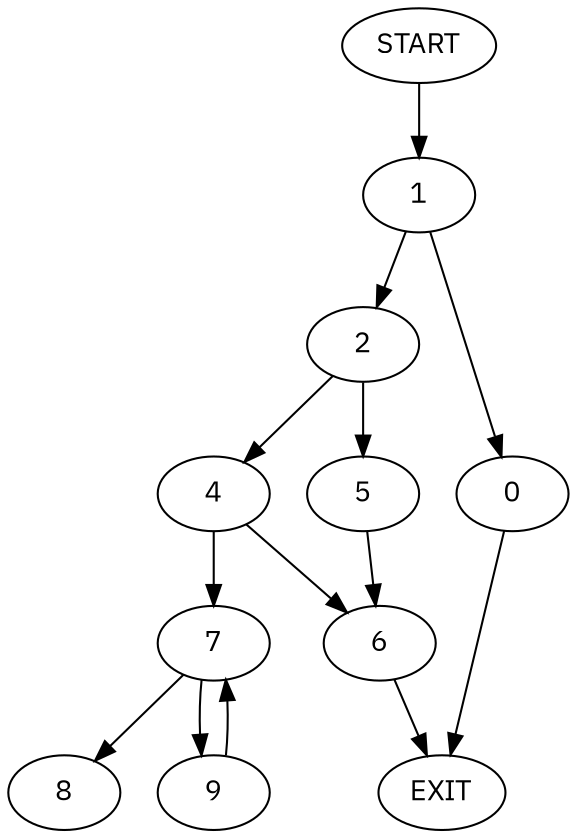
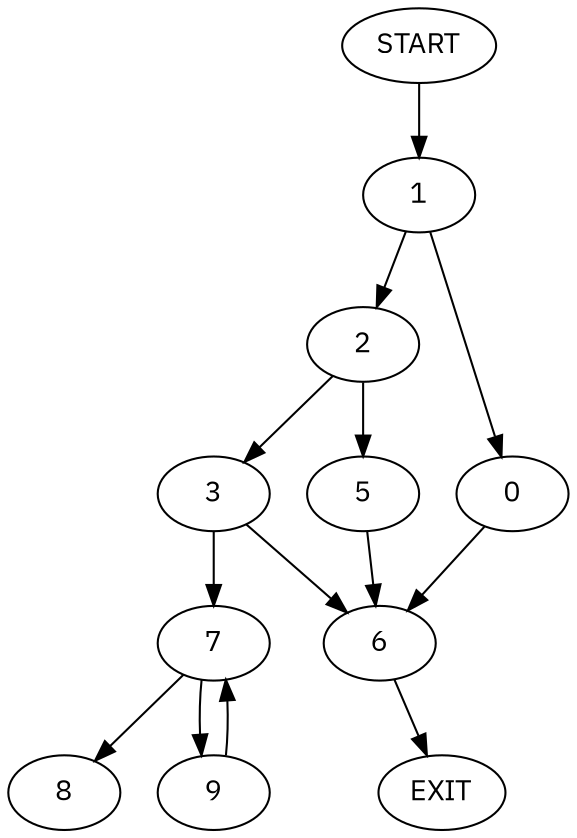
(214, 494) -> (214, 494)
(480, 633) -> (453, 561)
